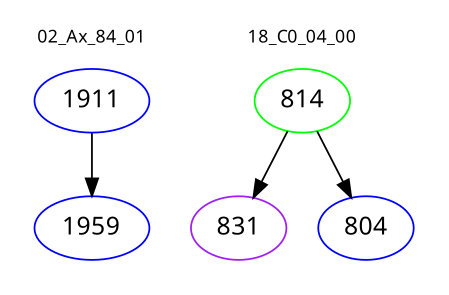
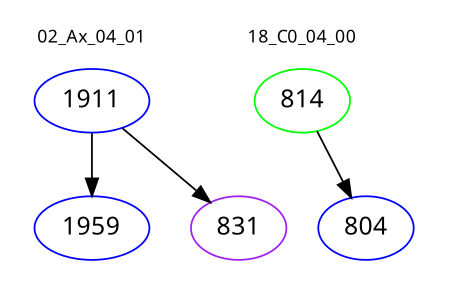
(92, 38) -> (92, 38)
(275, 157) -> (152, 153)
